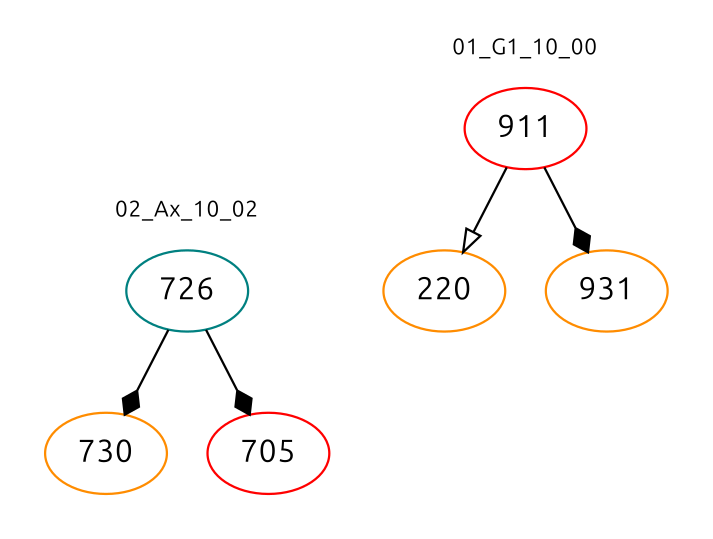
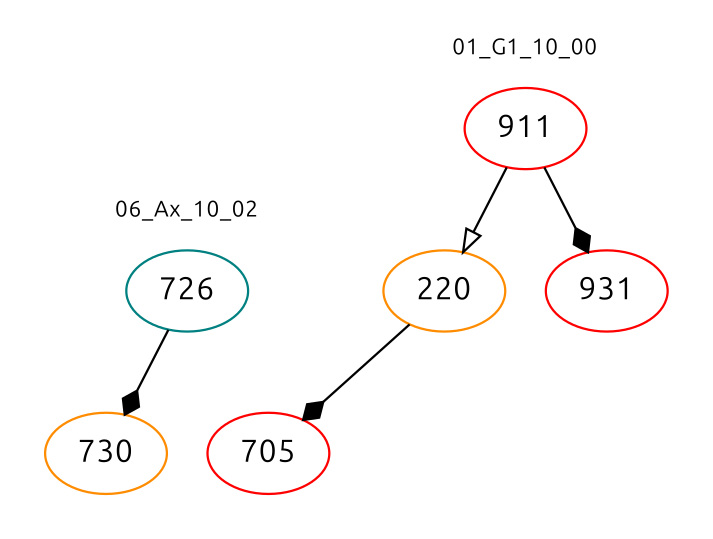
(187, 211) -> (187, 211)
(607, 291) -> (607, 291)
(222, 360) -> (364, 365)
